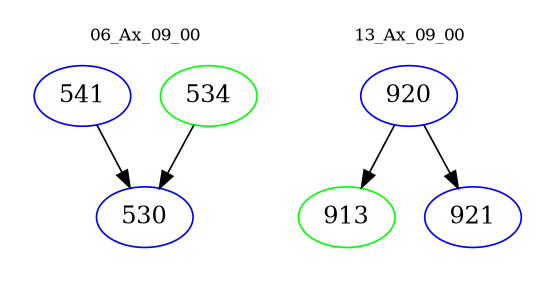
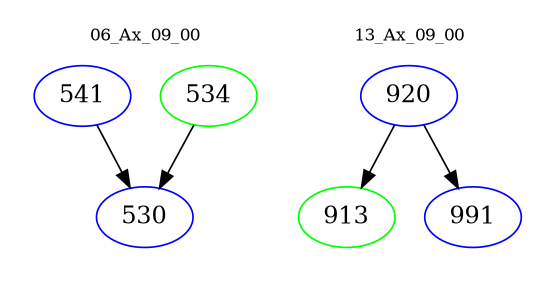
(473, 217) -> (473, 217)
